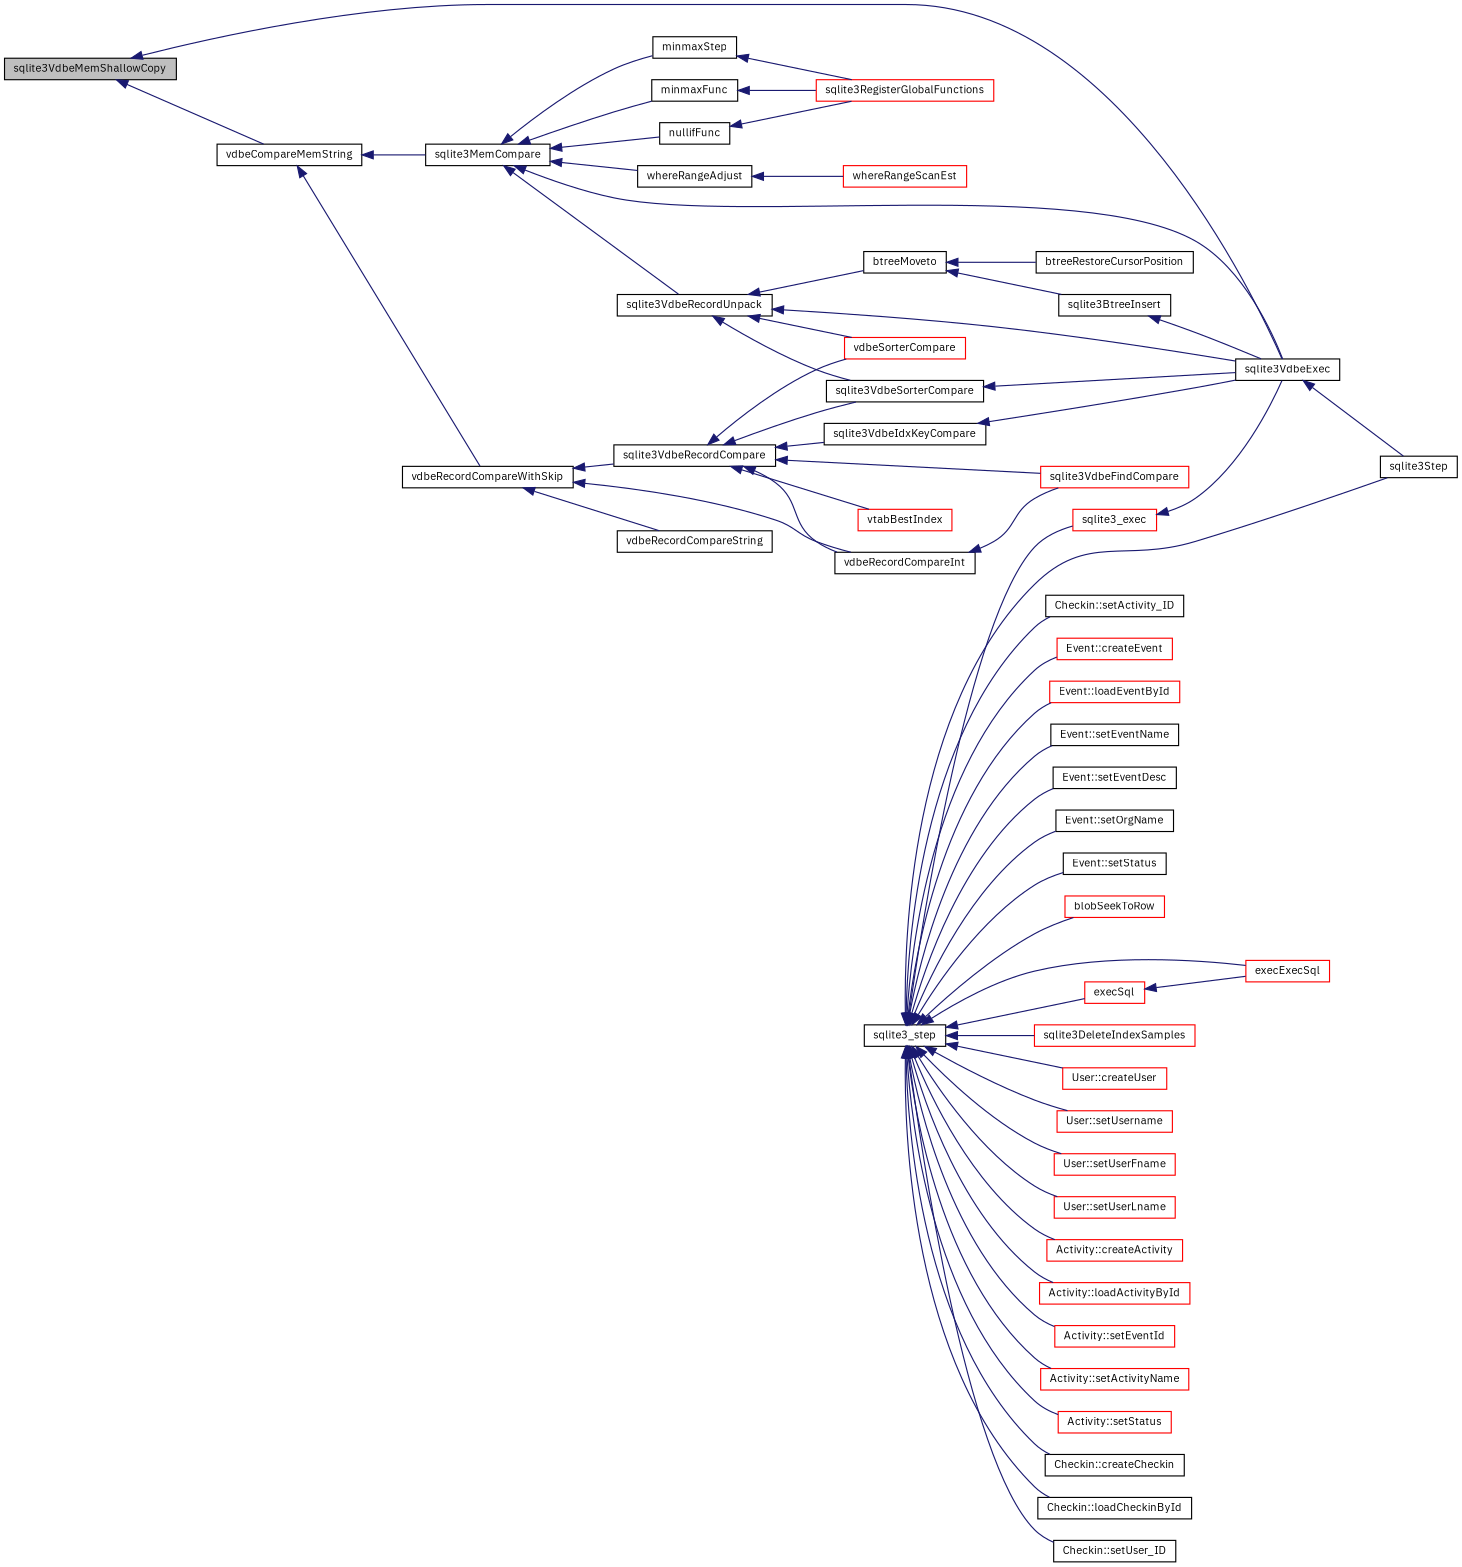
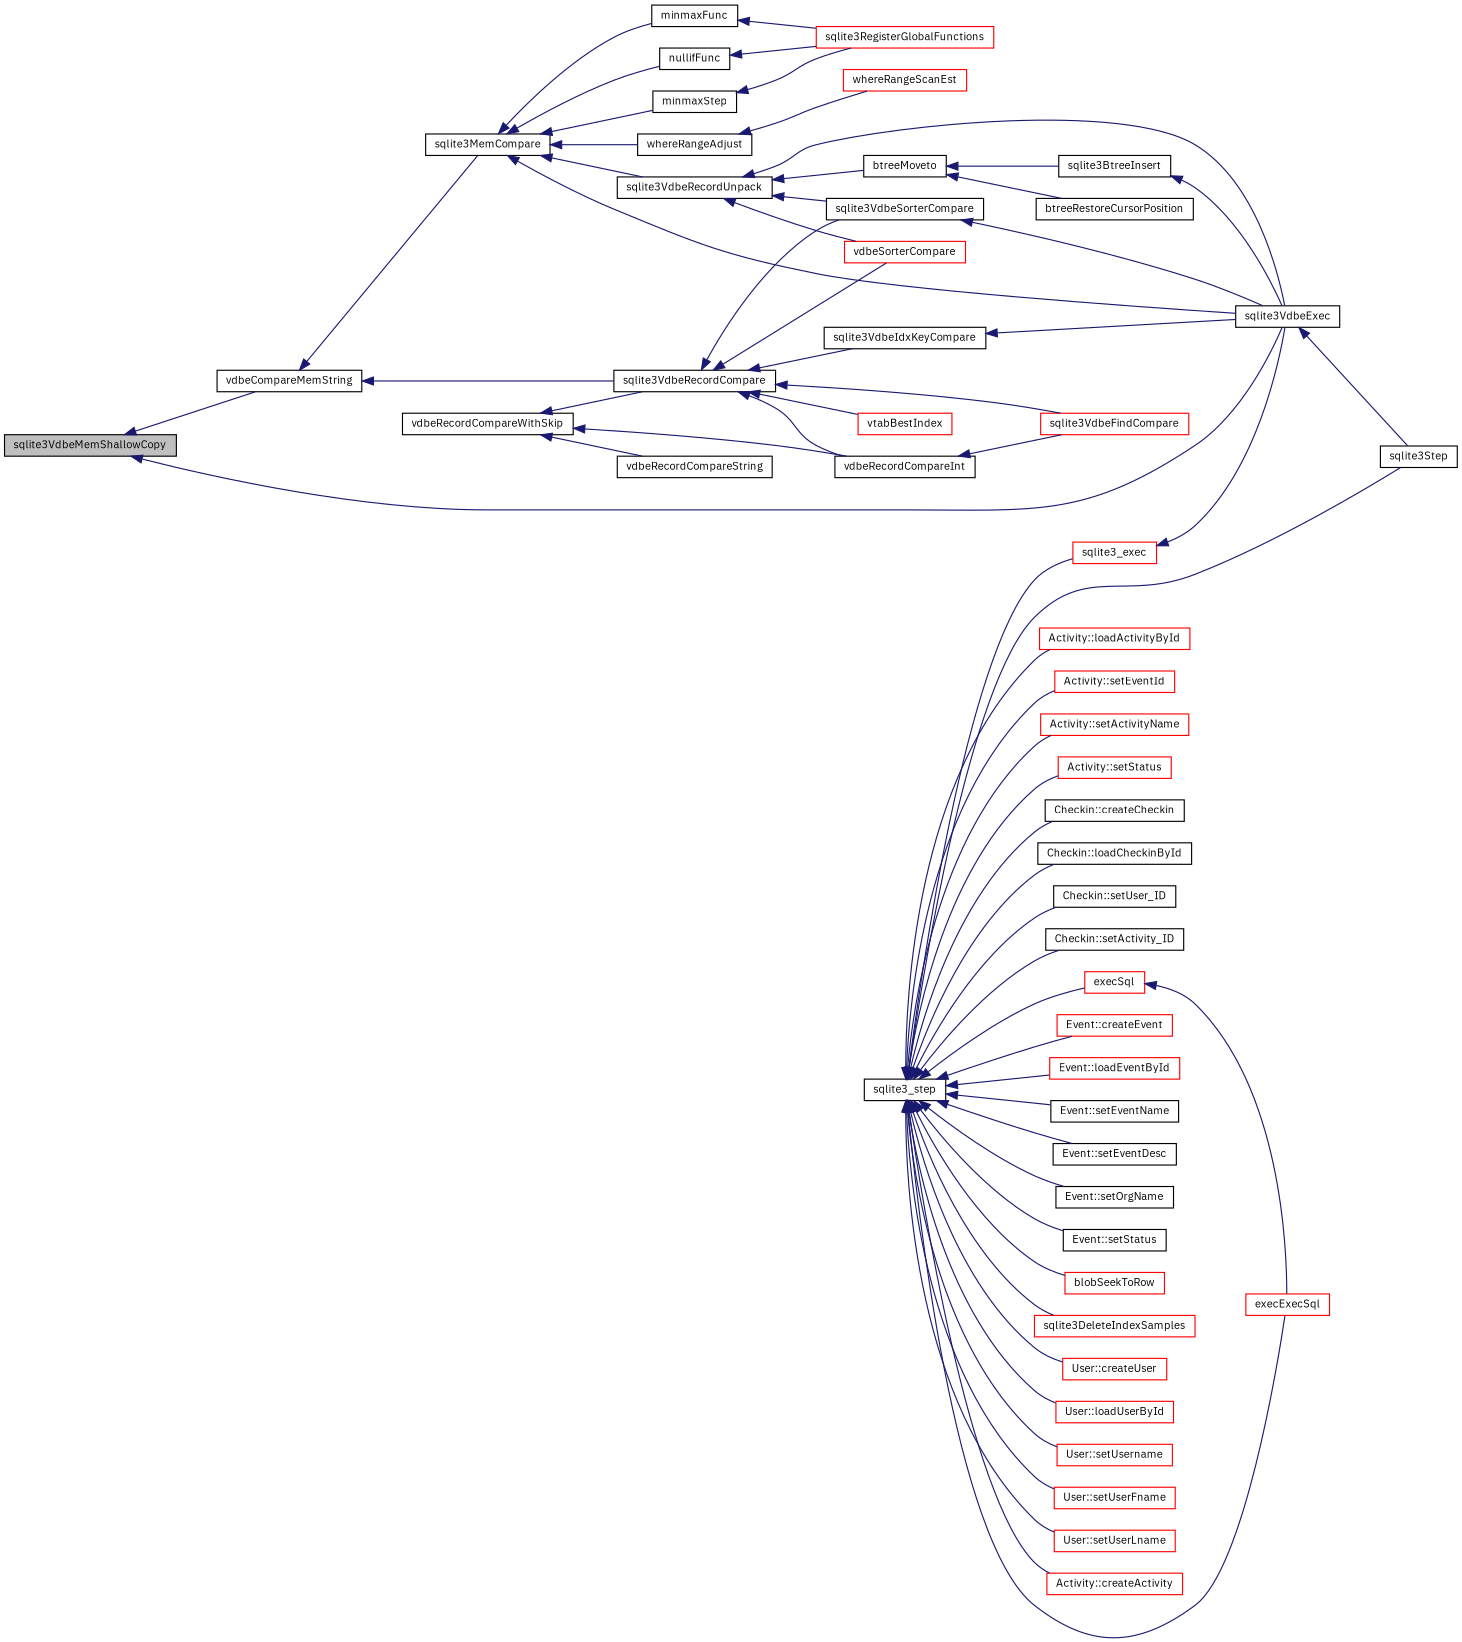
(392, 321) -> (494, 381)
none -> (1115, 1412)
